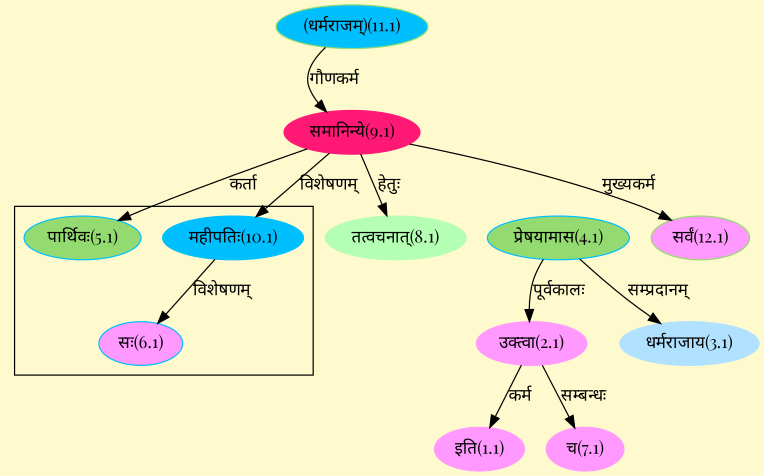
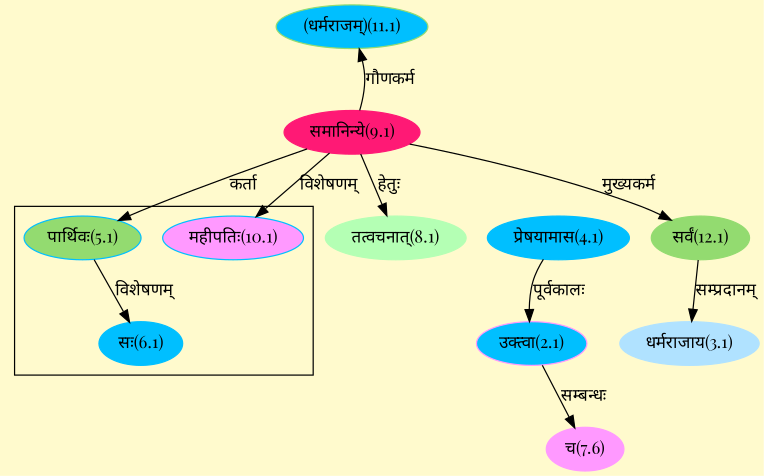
(308, 74) -> (364, 86)
(233, 238) -> (233, 238)
(558, 238) -> (558, 238)
(700, 238) -> (700, 238)
(190, 287) -> (109, 286)
(614, 289) -> (696, 285)
(141, 344) -> (141, 344)
(532, 344) -> (532, 344)
(479, 449) -> none
(585, 449) -> (585, 449)
